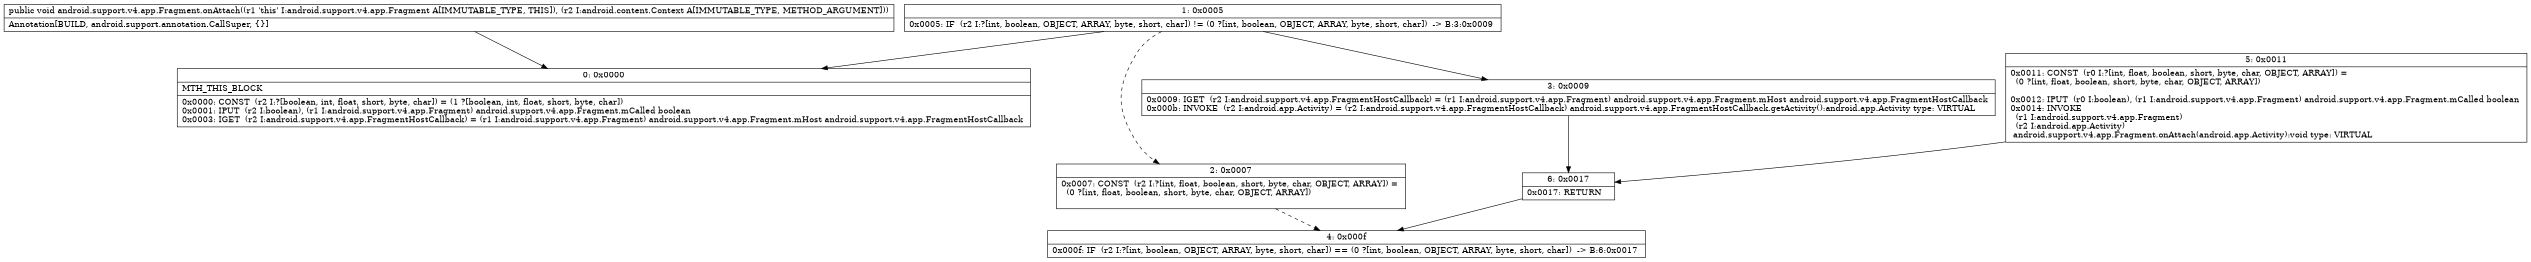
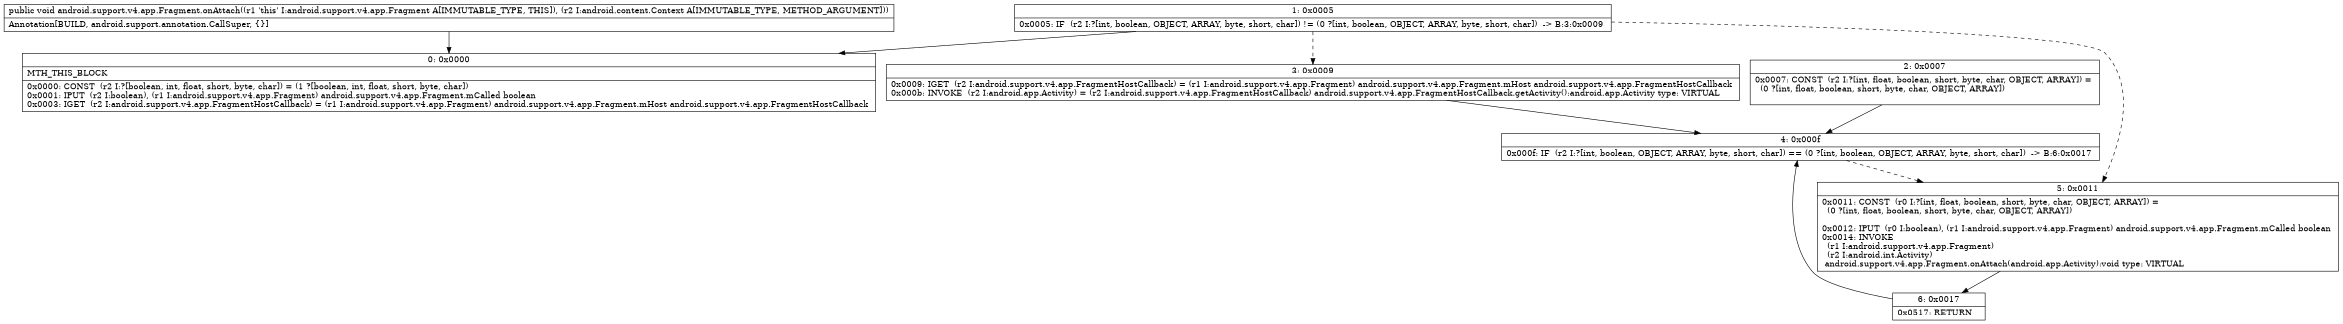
(1372, 55) -> (1313, 45)
(1121, 94) -> (1925, 32)
(2068, 126) -> (1877, 255)
(1569, 141) -> (1571, 117)
none -> (1882, 171)
(1569, 193) -> (1939, 313)
(1295, 218) -> (1857, 118)
